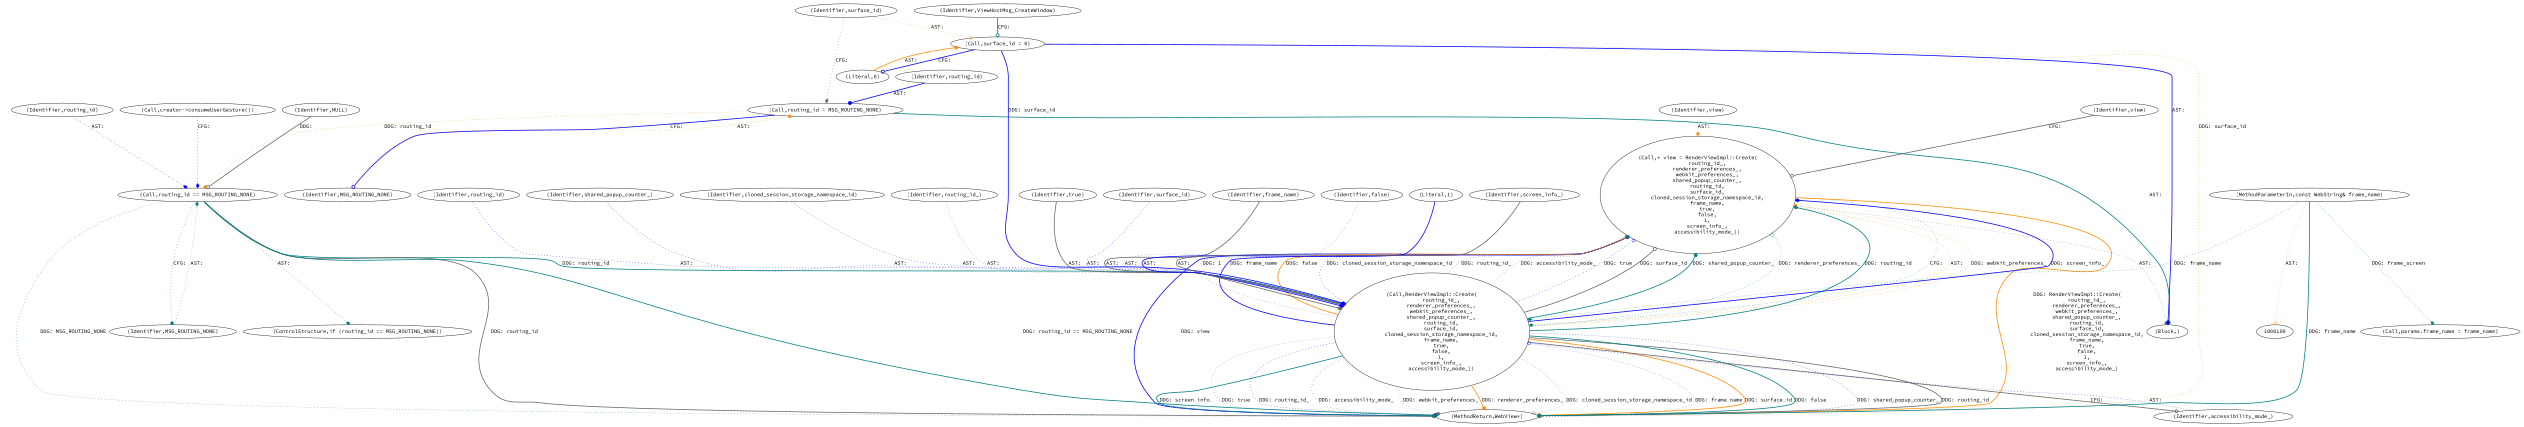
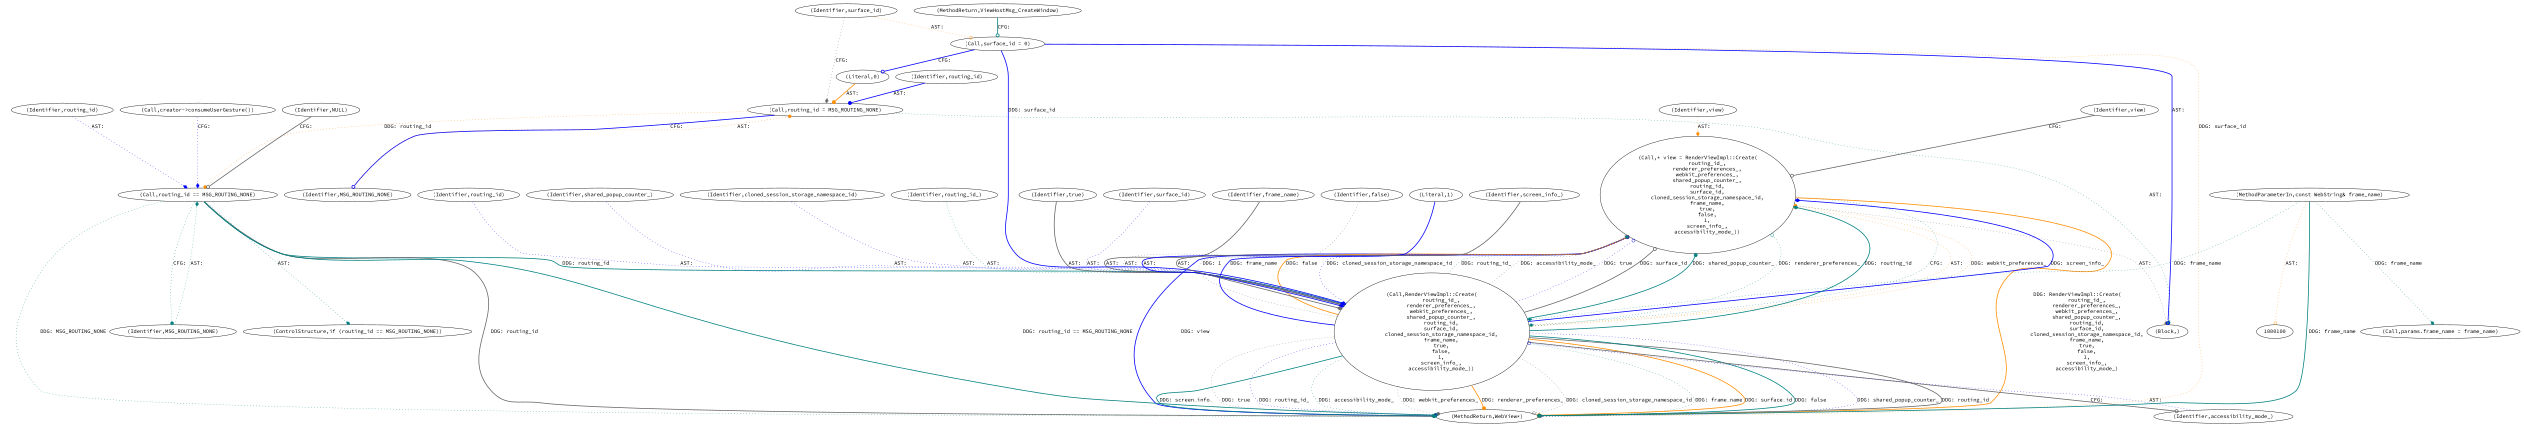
(998, 11) -> (998, 11)
(913, 55) -> (845, 92)
(2110, 55) -> (2110, 55)
(1937, 56) -> (1937, 56)
(1573, 118) -> (1573, 118)
(308, 127) -> (308, 127)
(2398, 263) -> (2398, 263)
